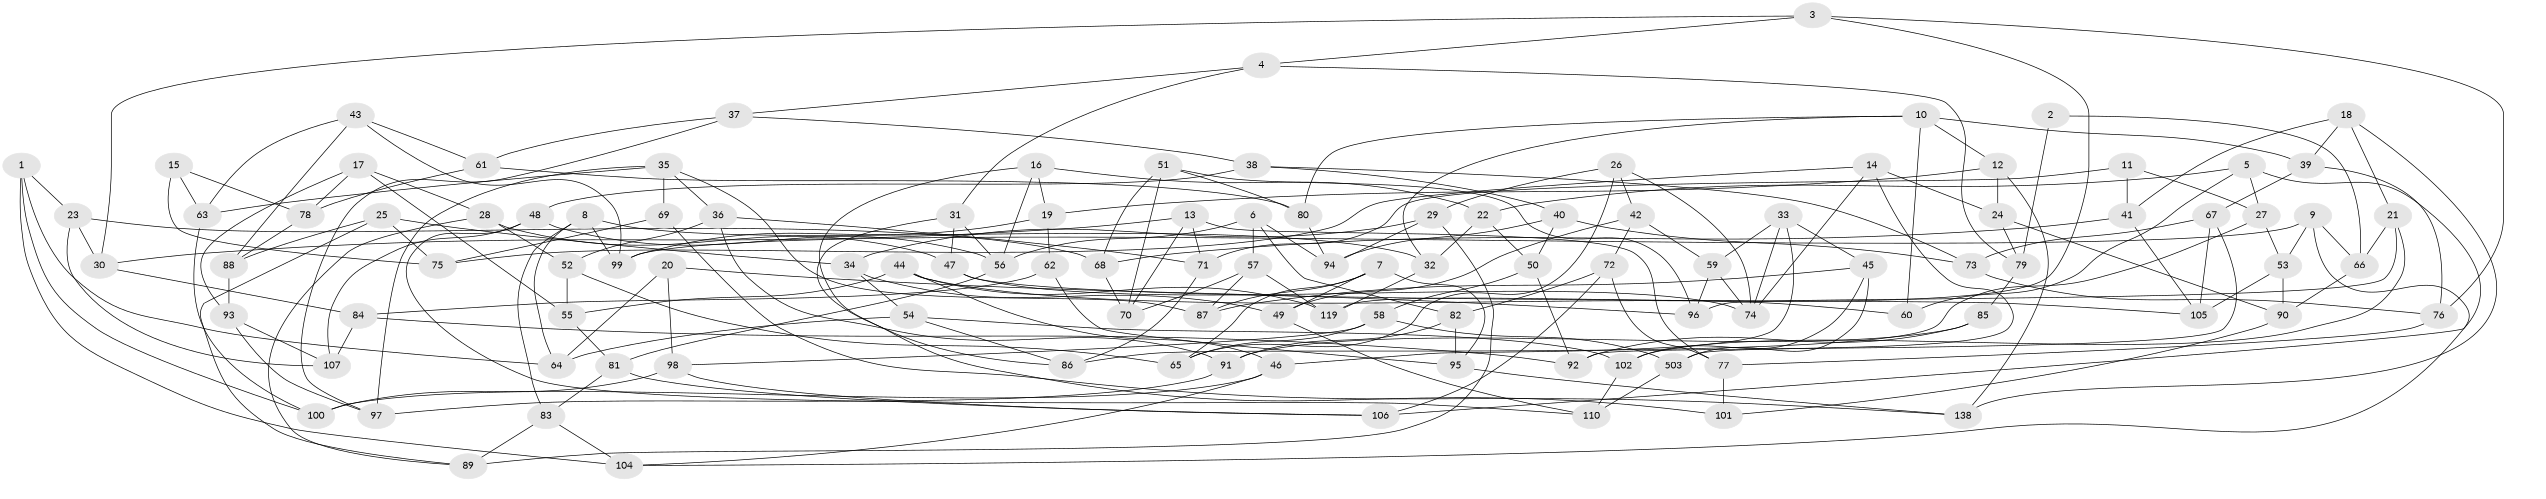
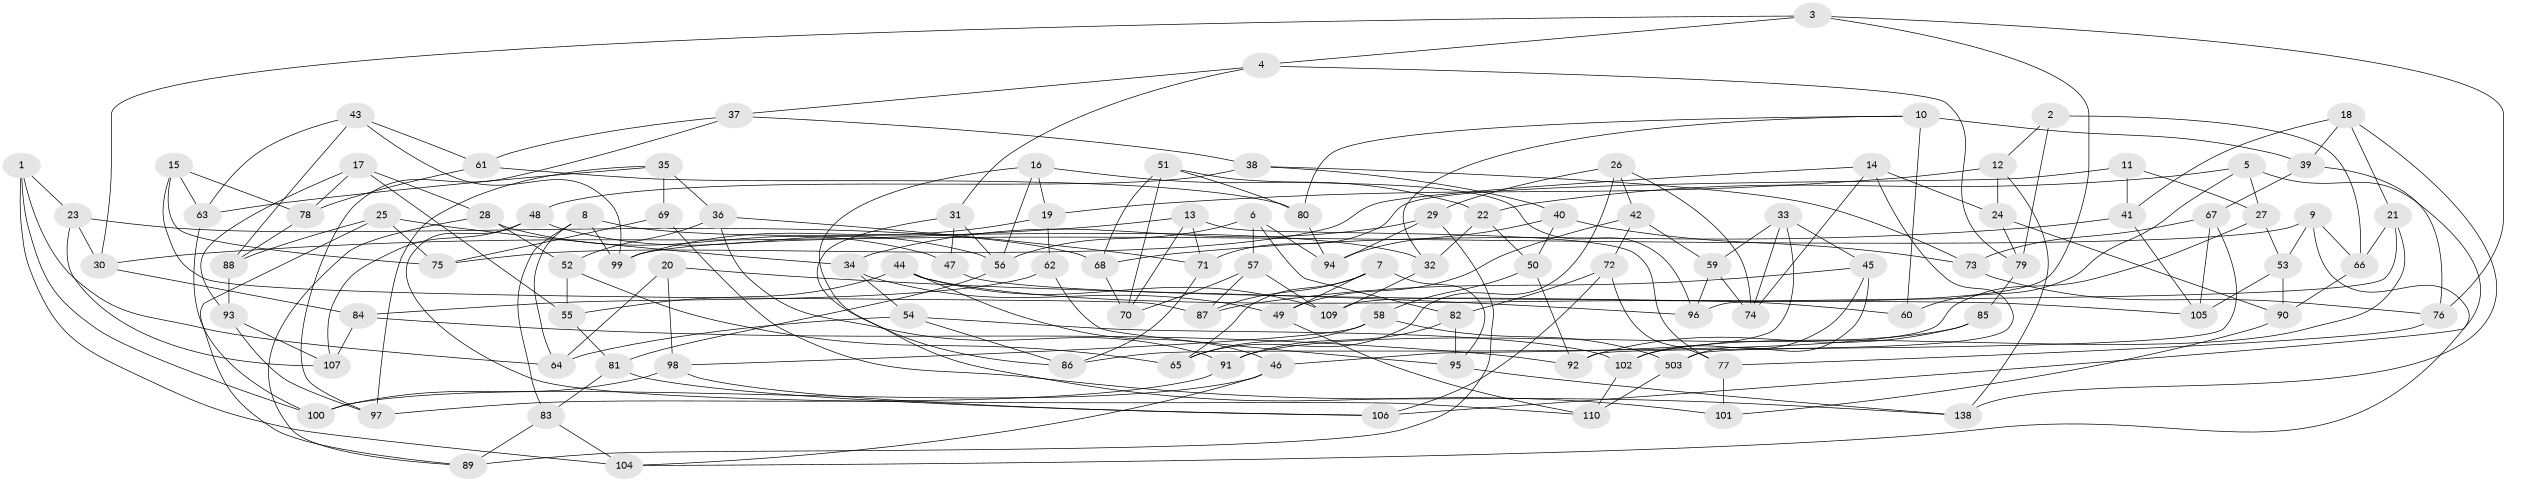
(1960, 141) -> (2024, 141)
(1427, 292) -> none
(941, 296) -> (609, 296)
(1329, 316) -> (1329, 316)
